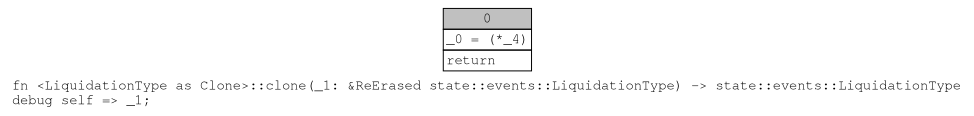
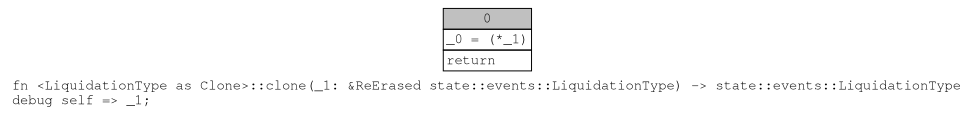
(487, 39) -> (487, 39)
